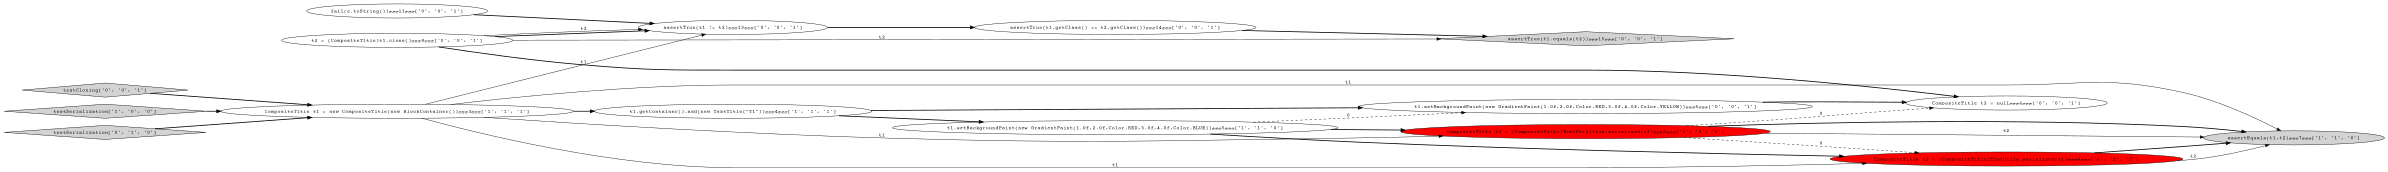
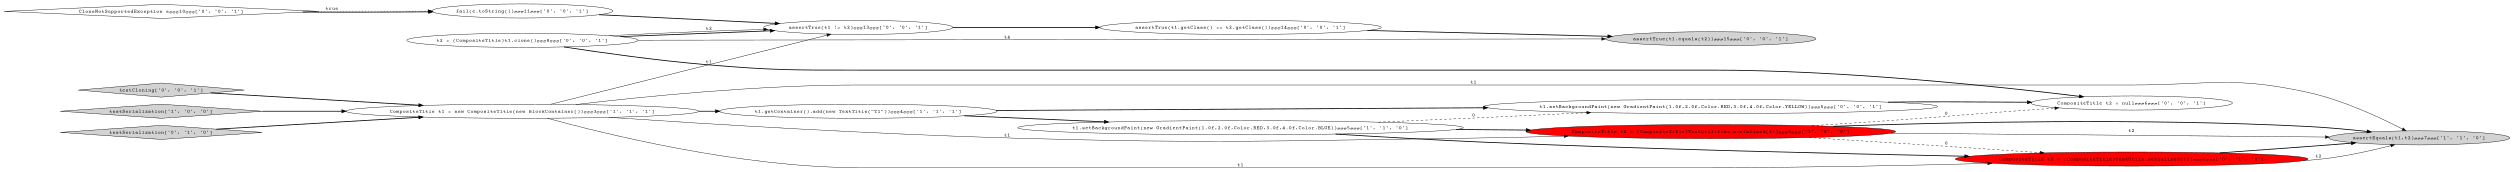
none -> (161, 11)
(882, 37) -> (1007, 37)
(1586, 39) -> (1711, 39)
